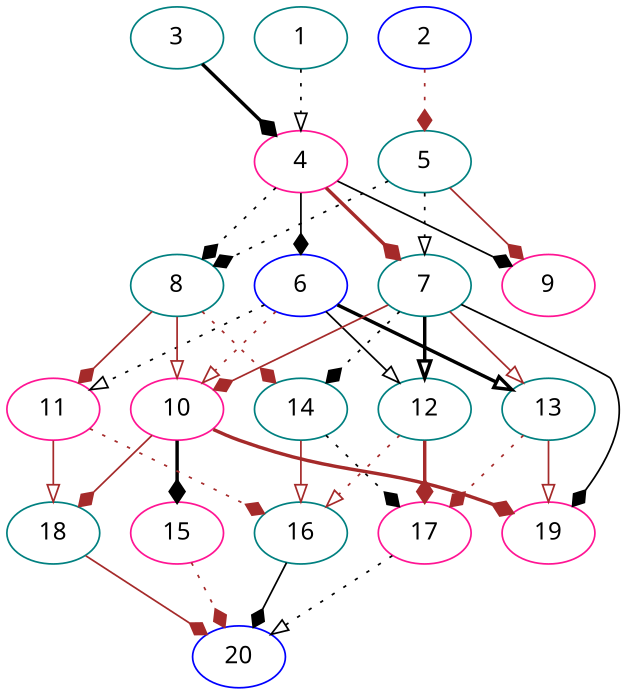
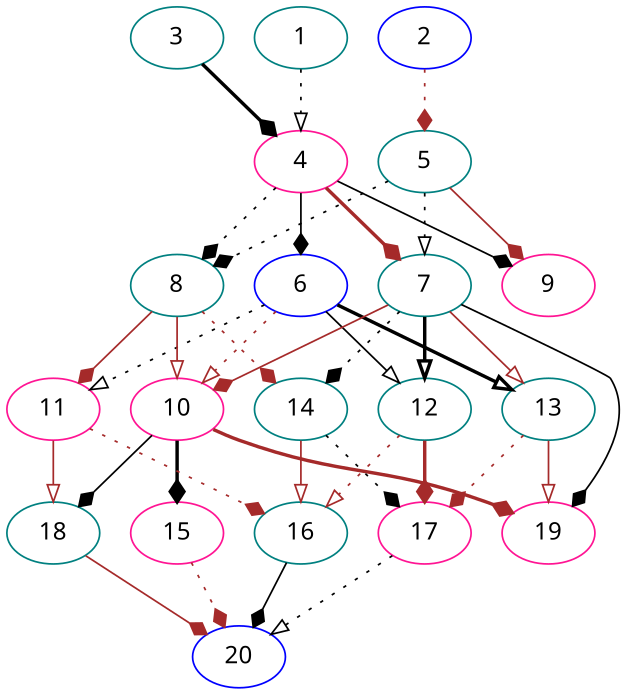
(123, 464) -> (123, 464)
